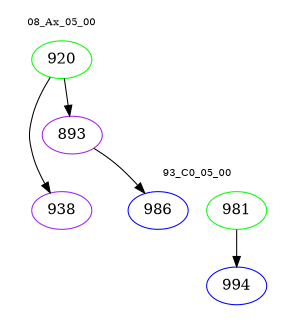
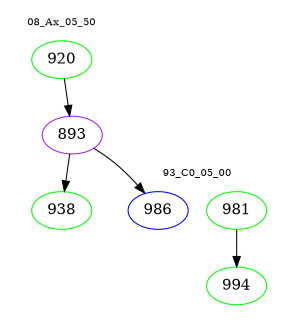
(62, 23) -> (62, 23)
(30, 130) -> (68, 167)
(62, 210) -> (62, 210)
(237, 286) -> (237, 286)
